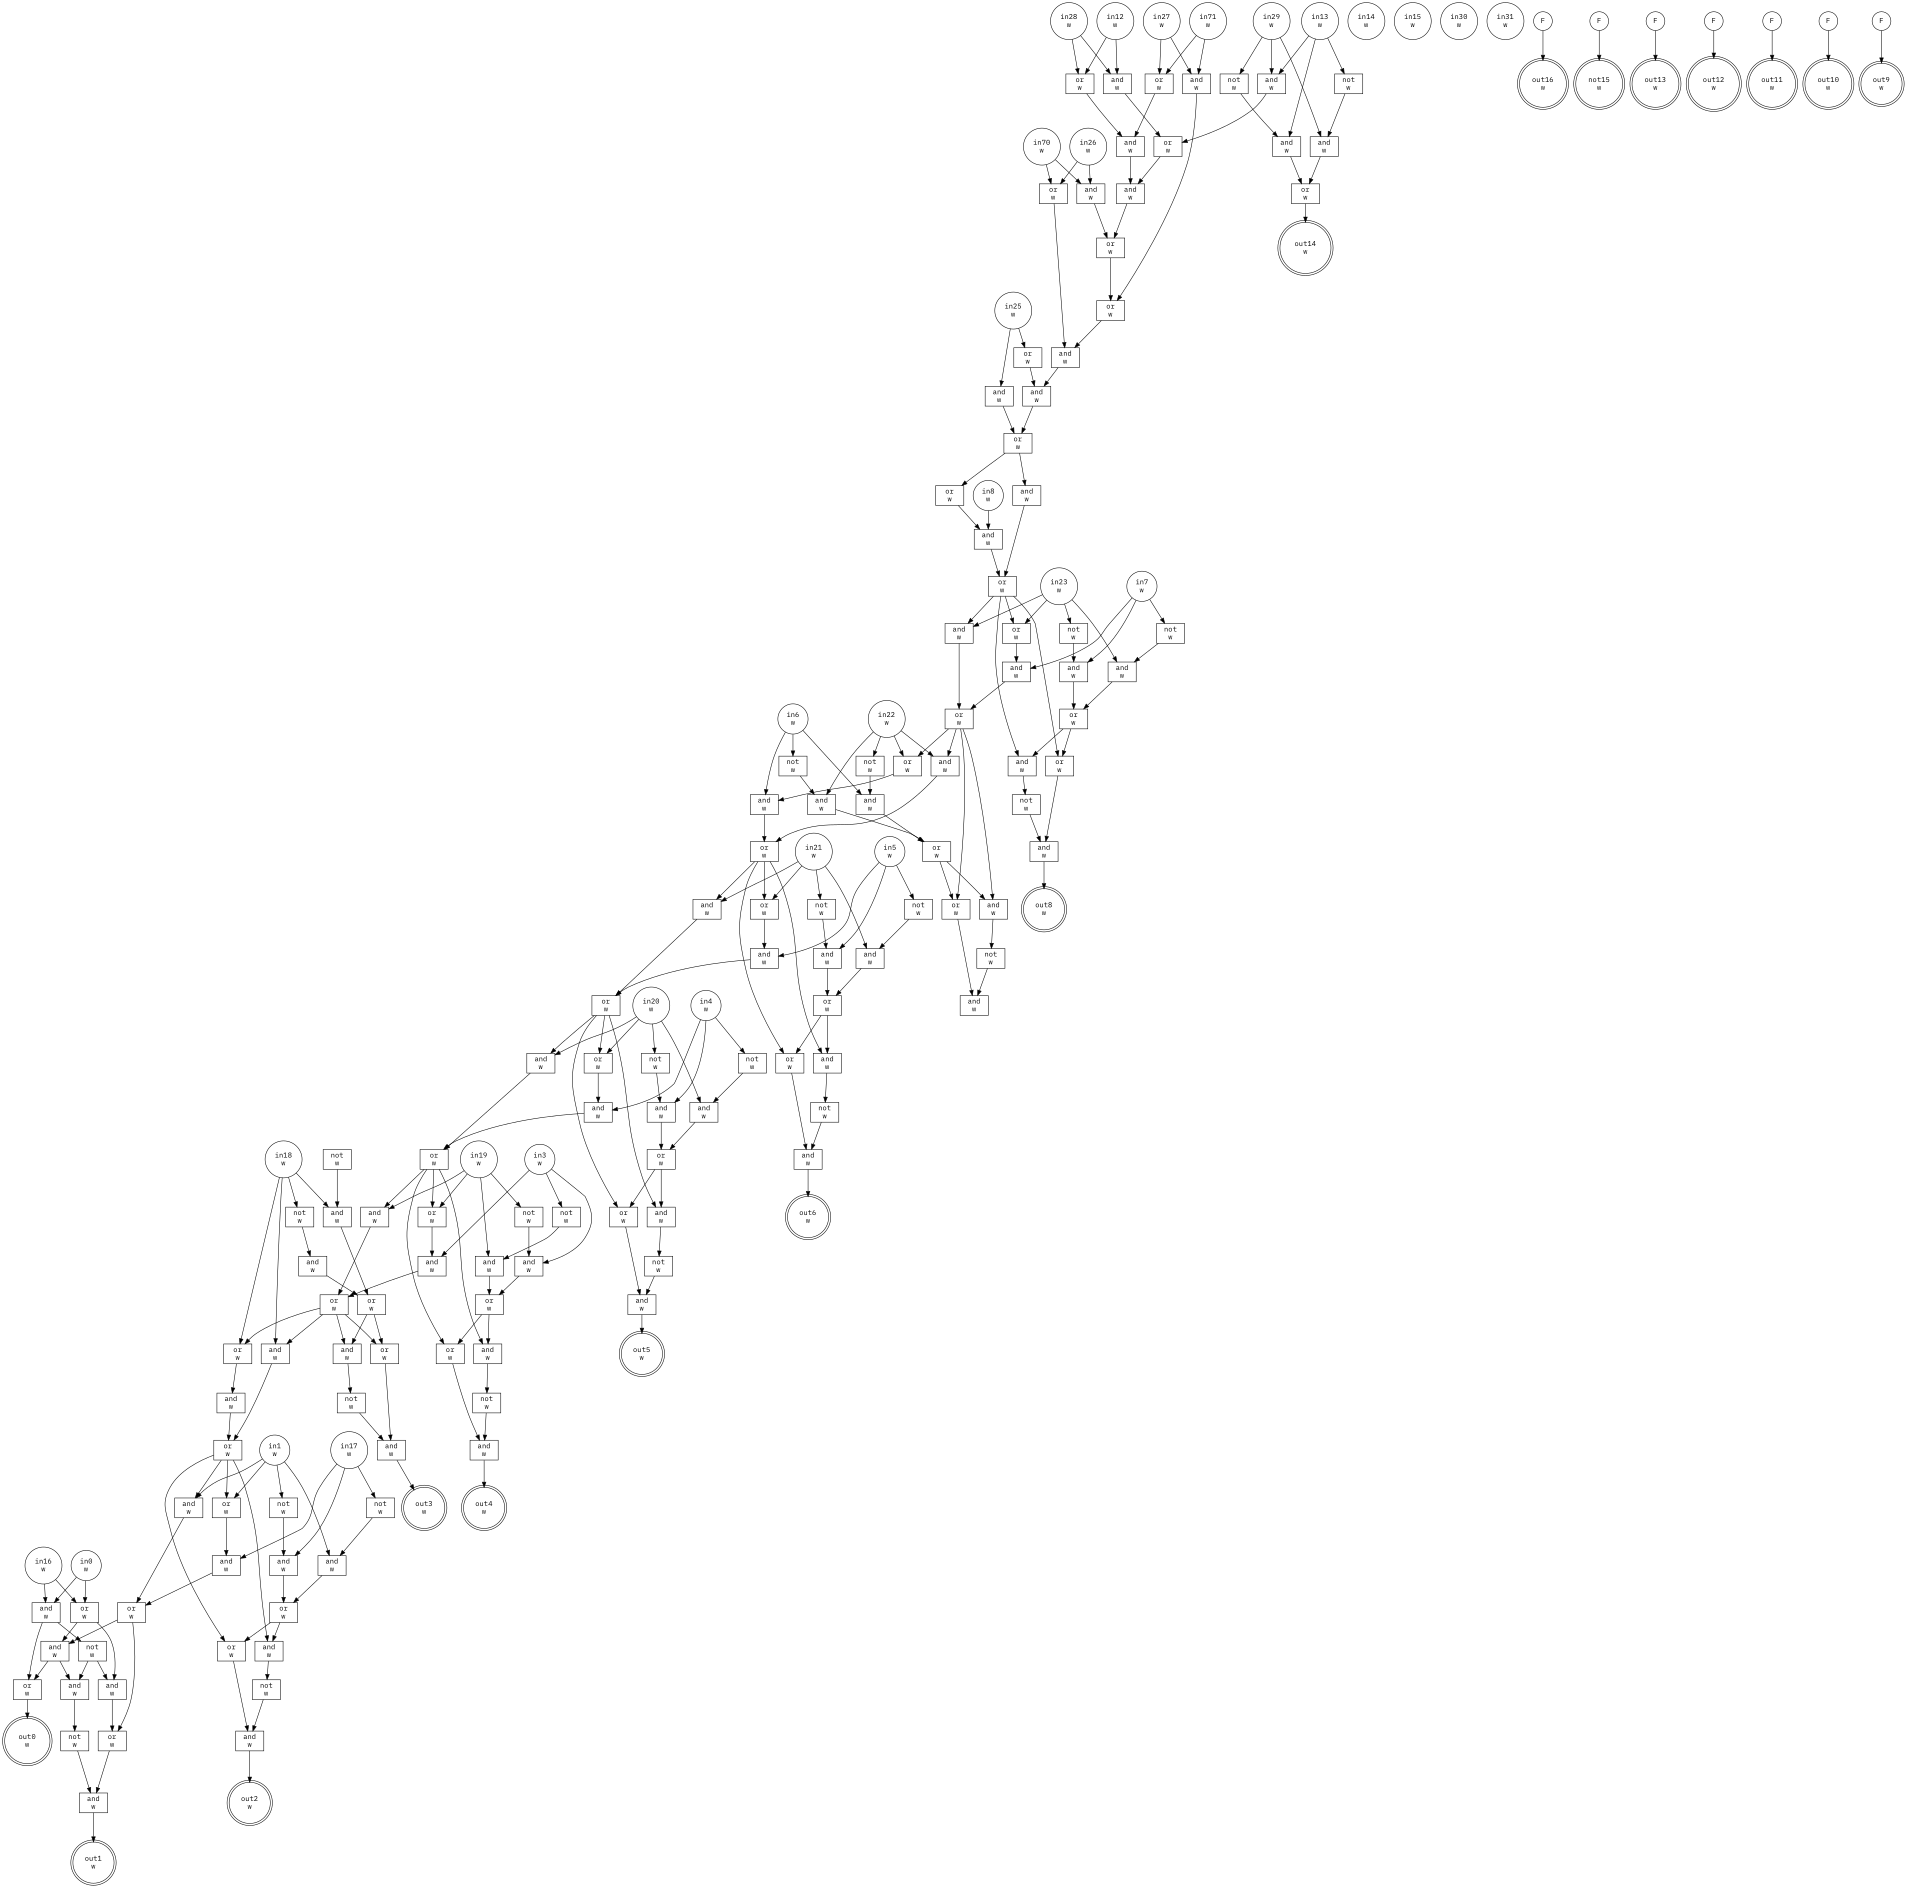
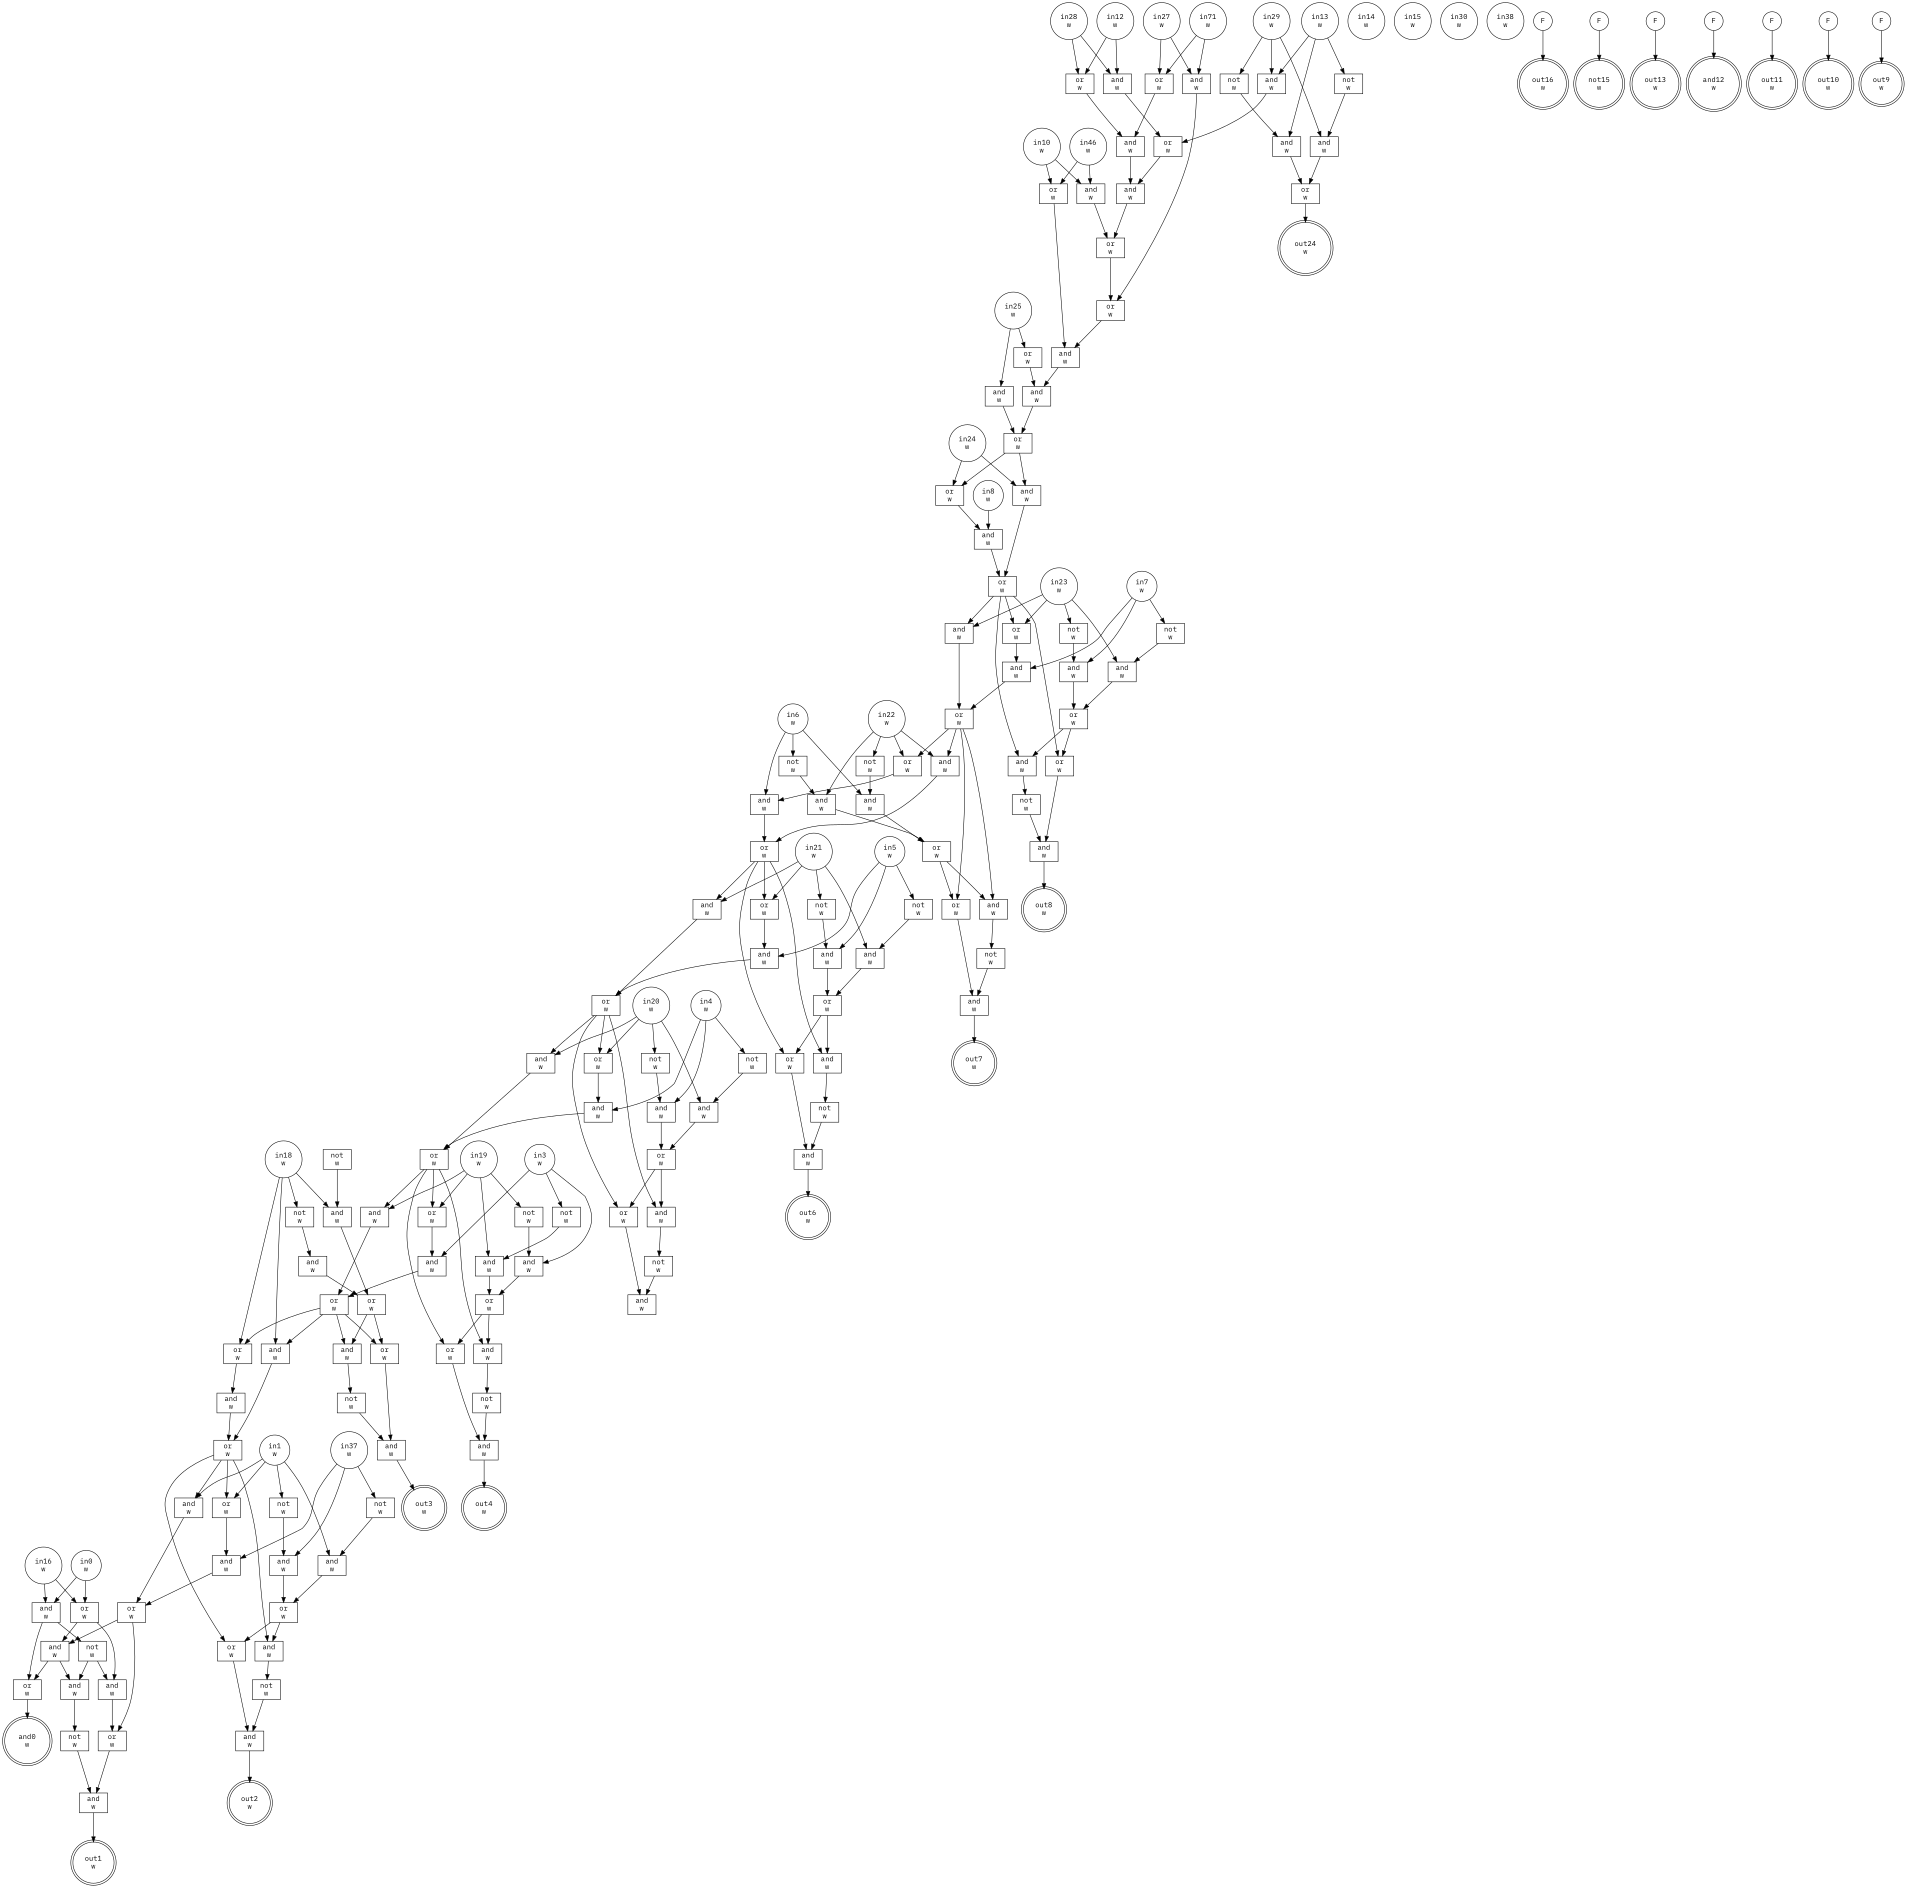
(1505, 21) -> (1505, 21)
(1714, 84) -> (1714, 84)
(1042, 147) -> (1042, 147)
(1088, 147) -> (1088, 147)
(1305, 248) -> (1305, 248)
none -> (967, 443)
none -> (974, 1063)
(642, 1354) -> none
(349, 1450) -> (349, 1450)
(27, 1741) -> (27, 1741)
